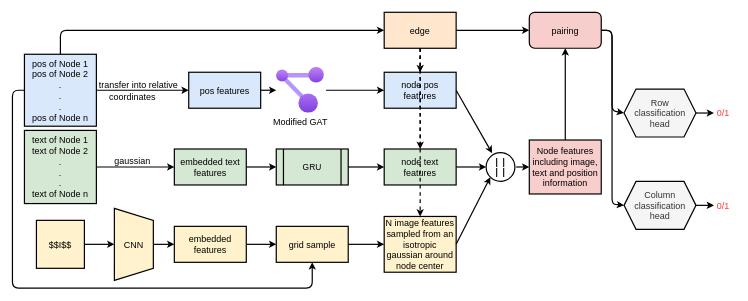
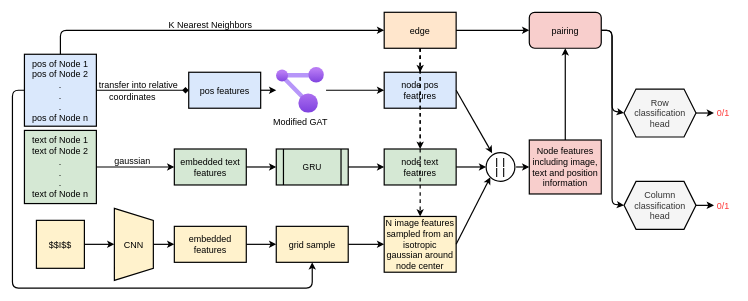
none -> (210, 24)
(182, 90) -> (181, 90)
